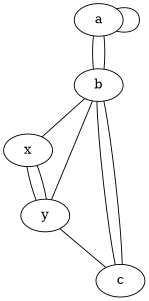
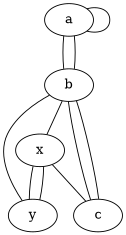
(83, 248) -> (69, 183)
